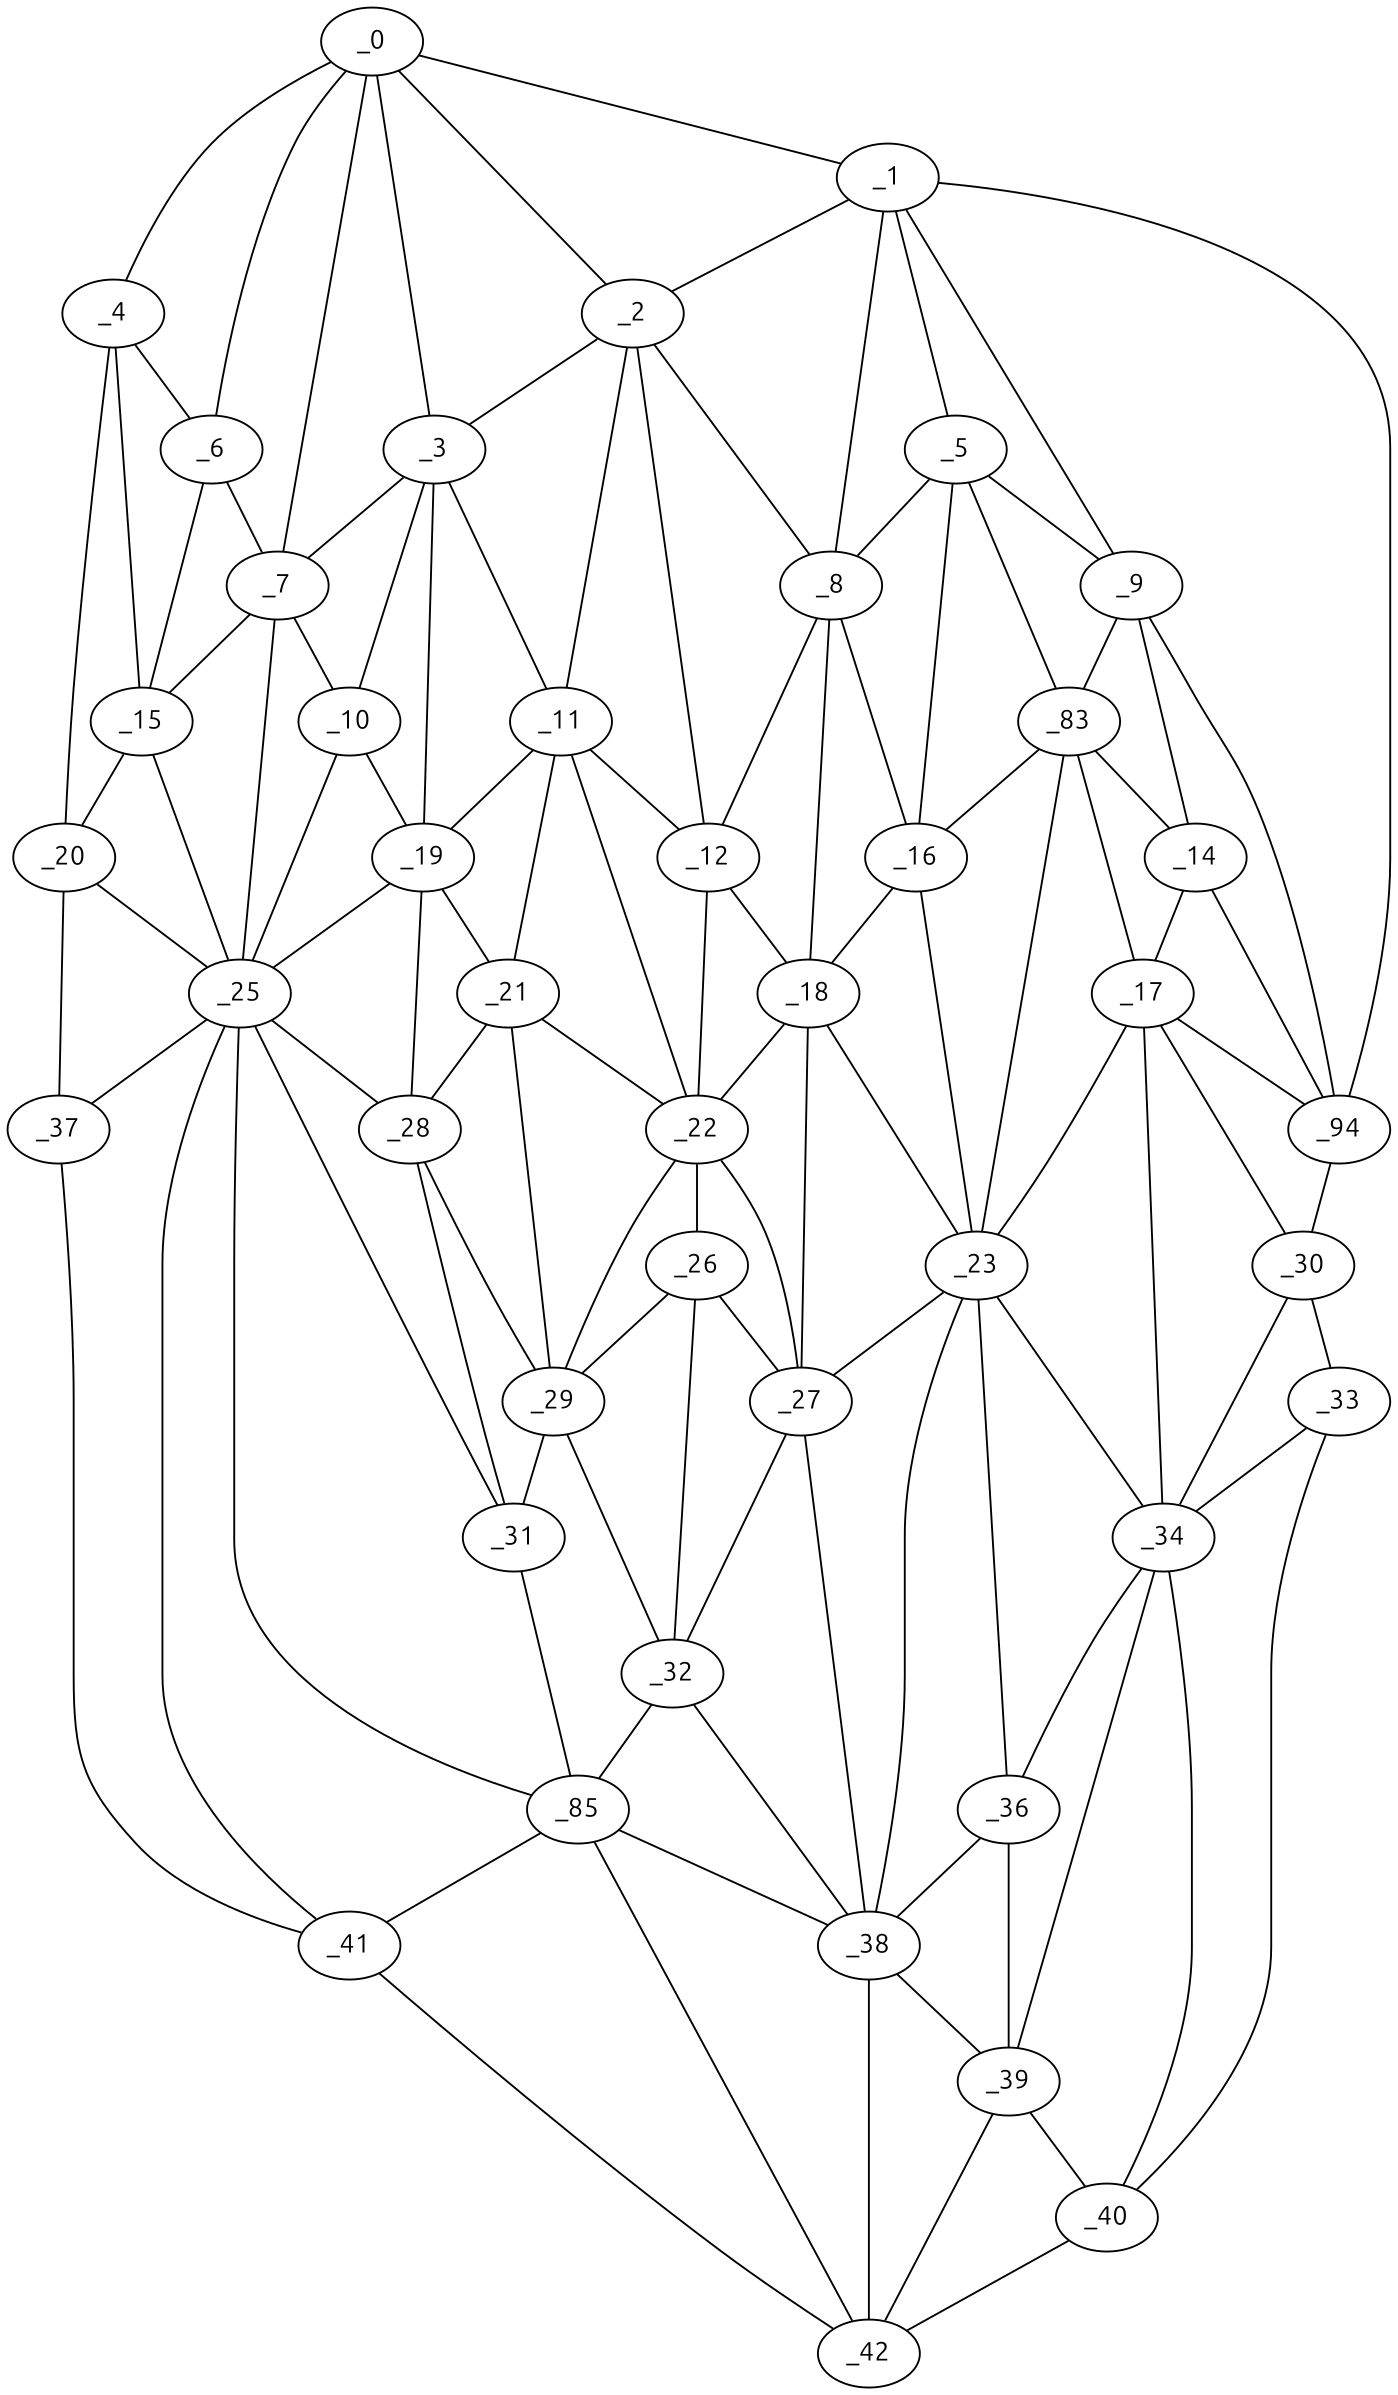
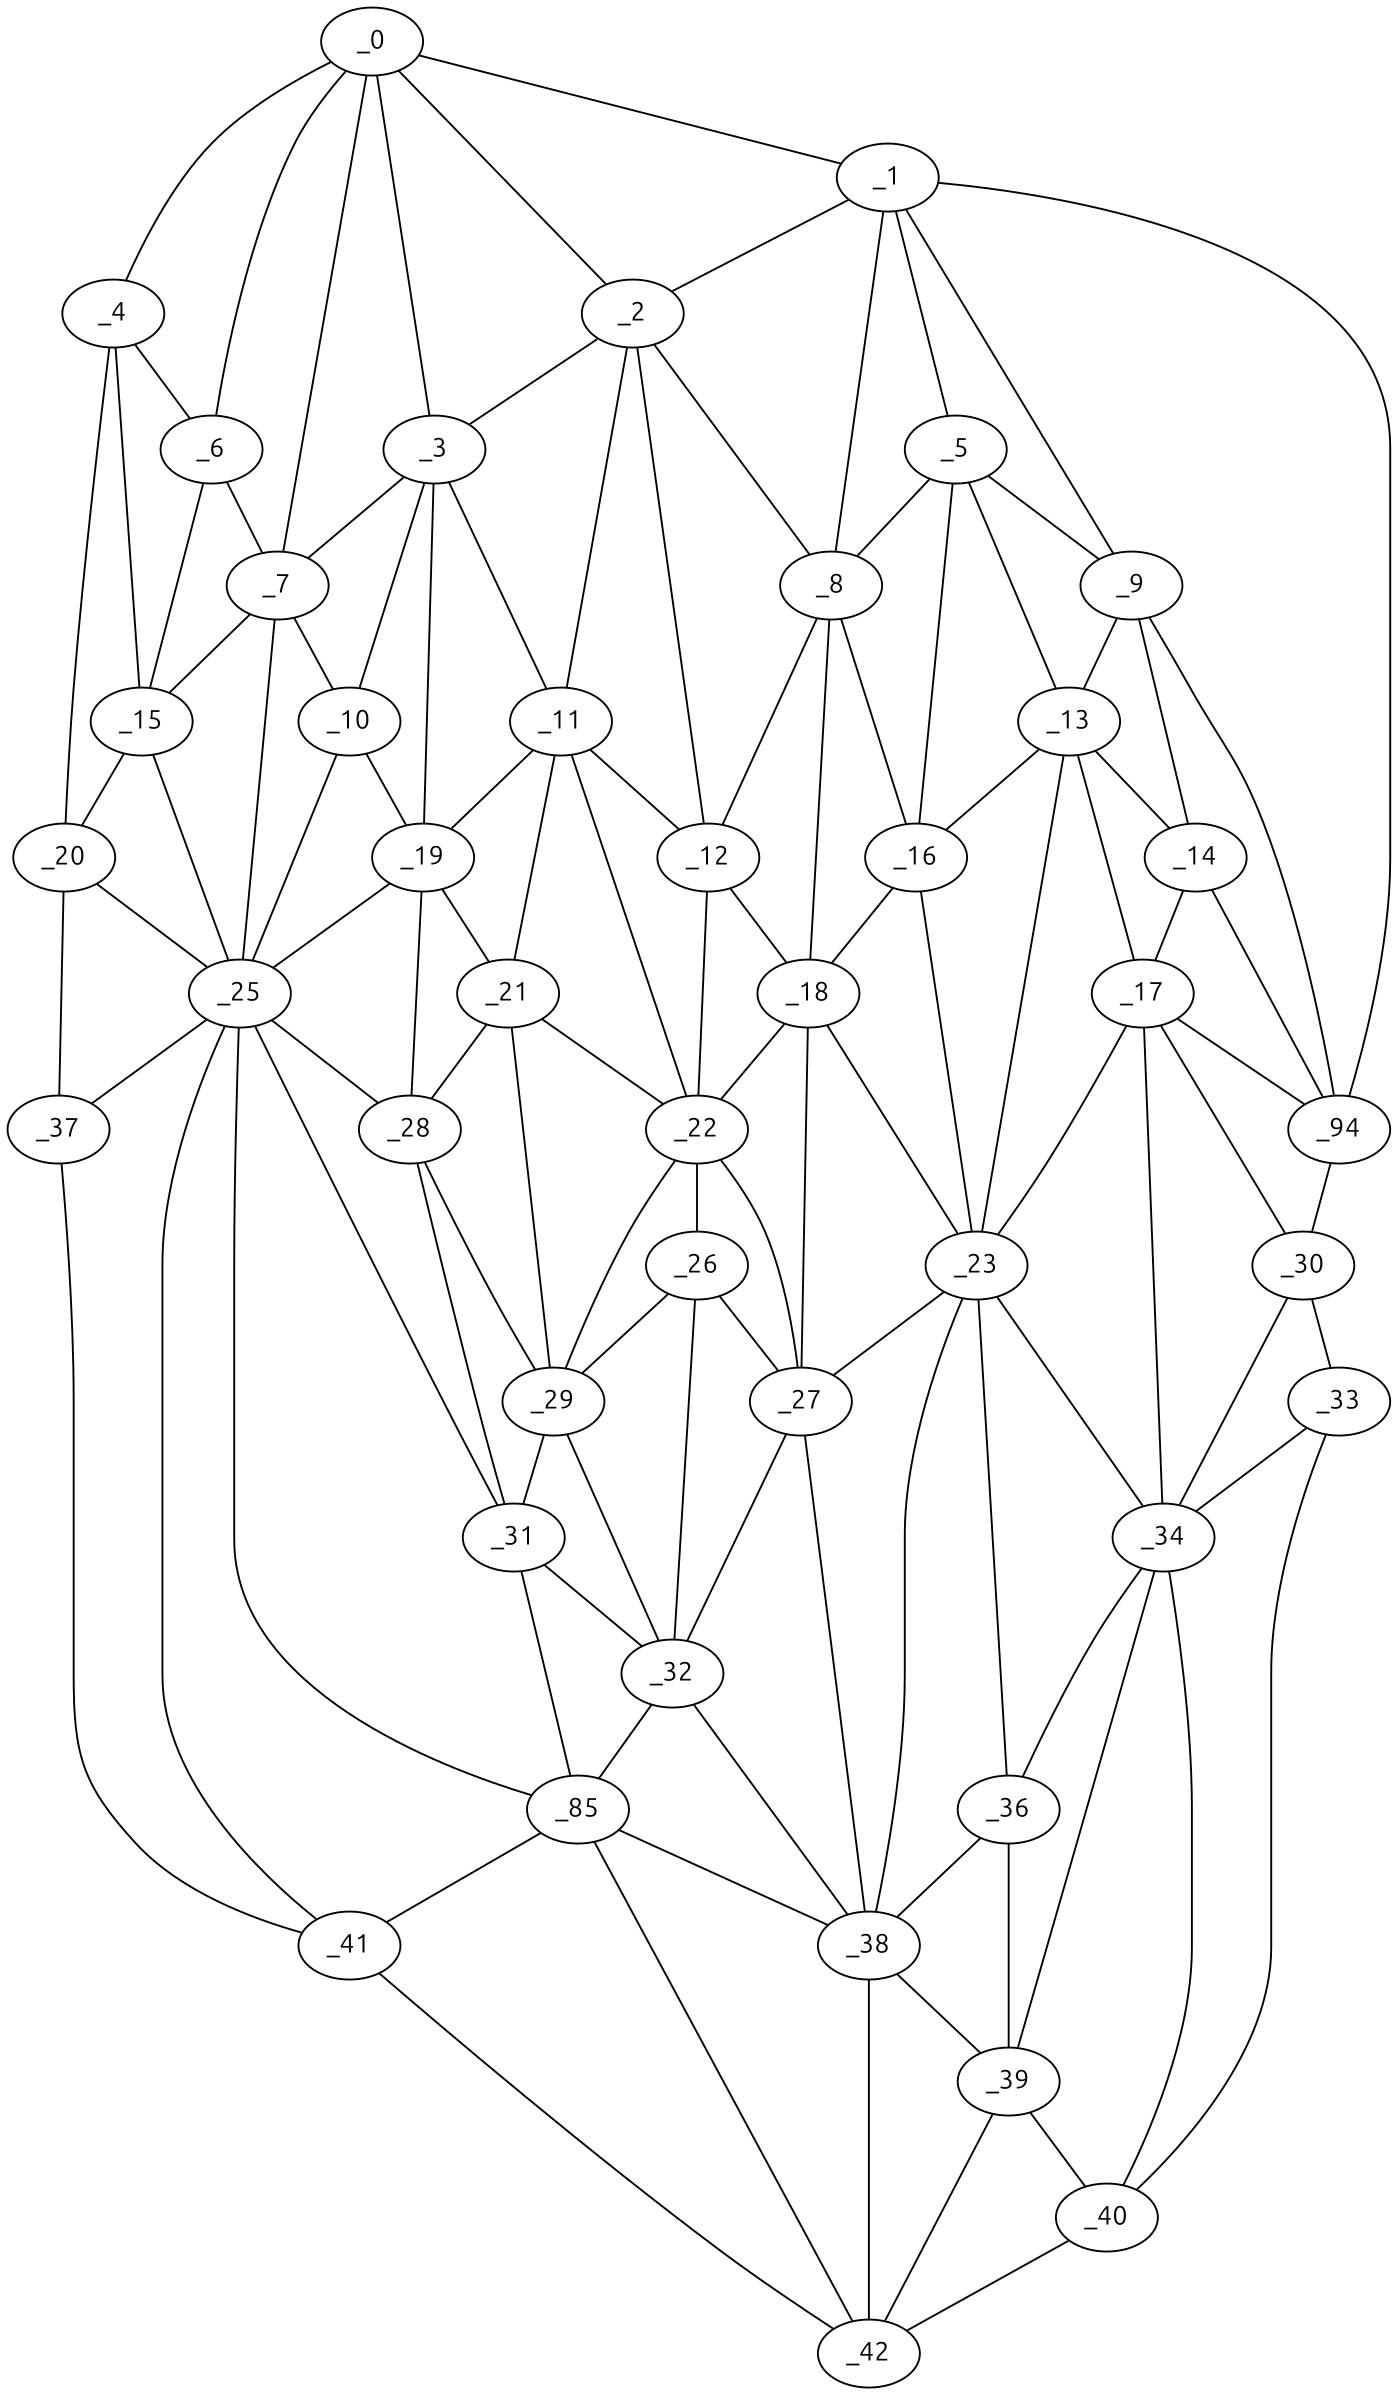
(1069, 722) -> (1069, 722)
none -> (593, 1606)
